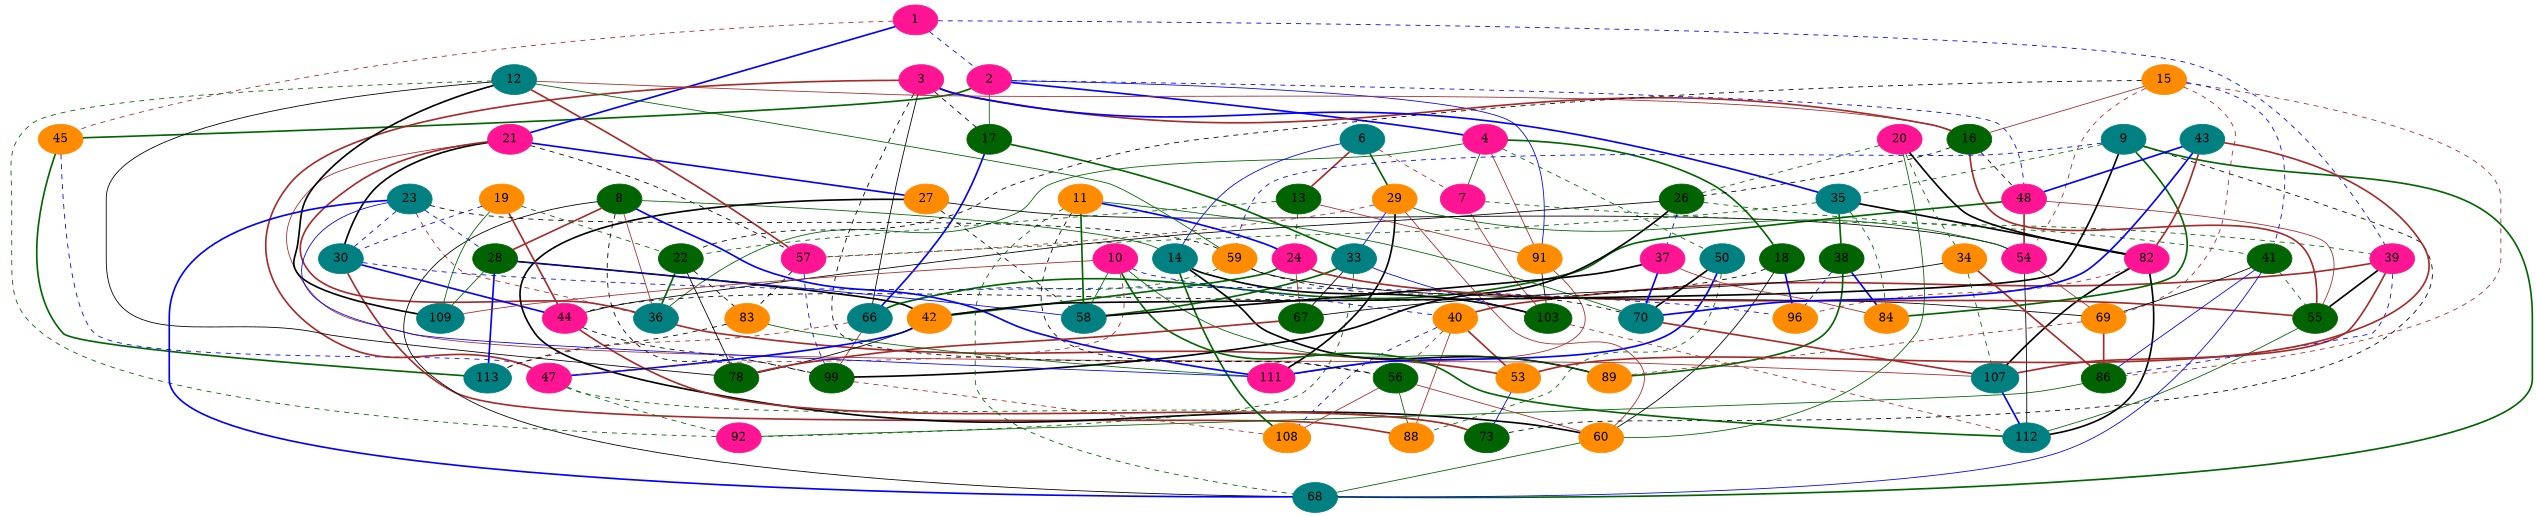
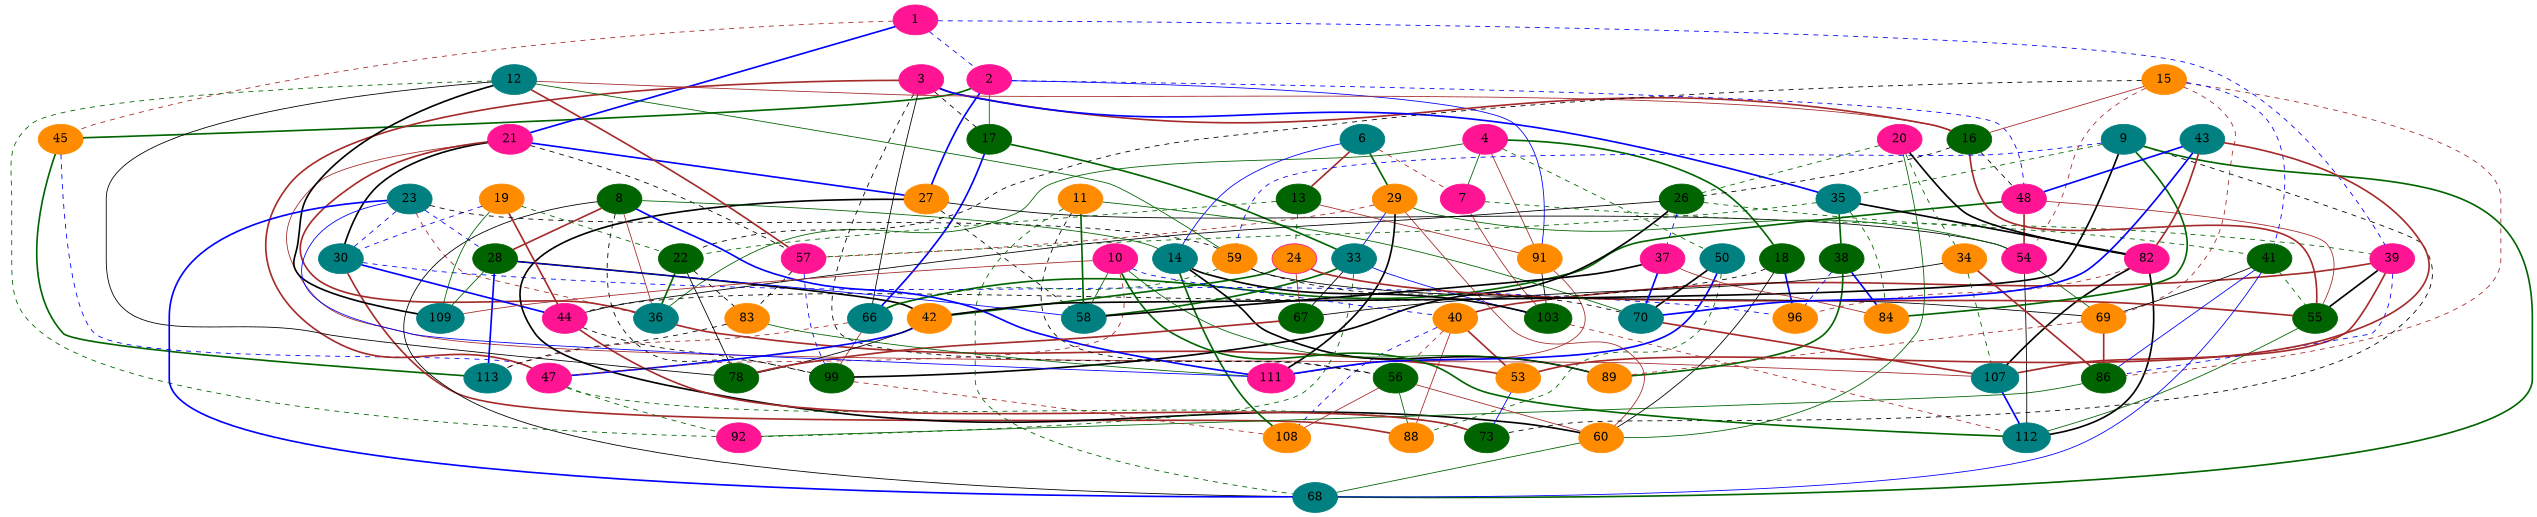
(1238, 106) -> (953, 137)
(1191, 222) -> none
(1294, 259) -> (1294, 259)
(2068, 291) -> (2068, 291)
